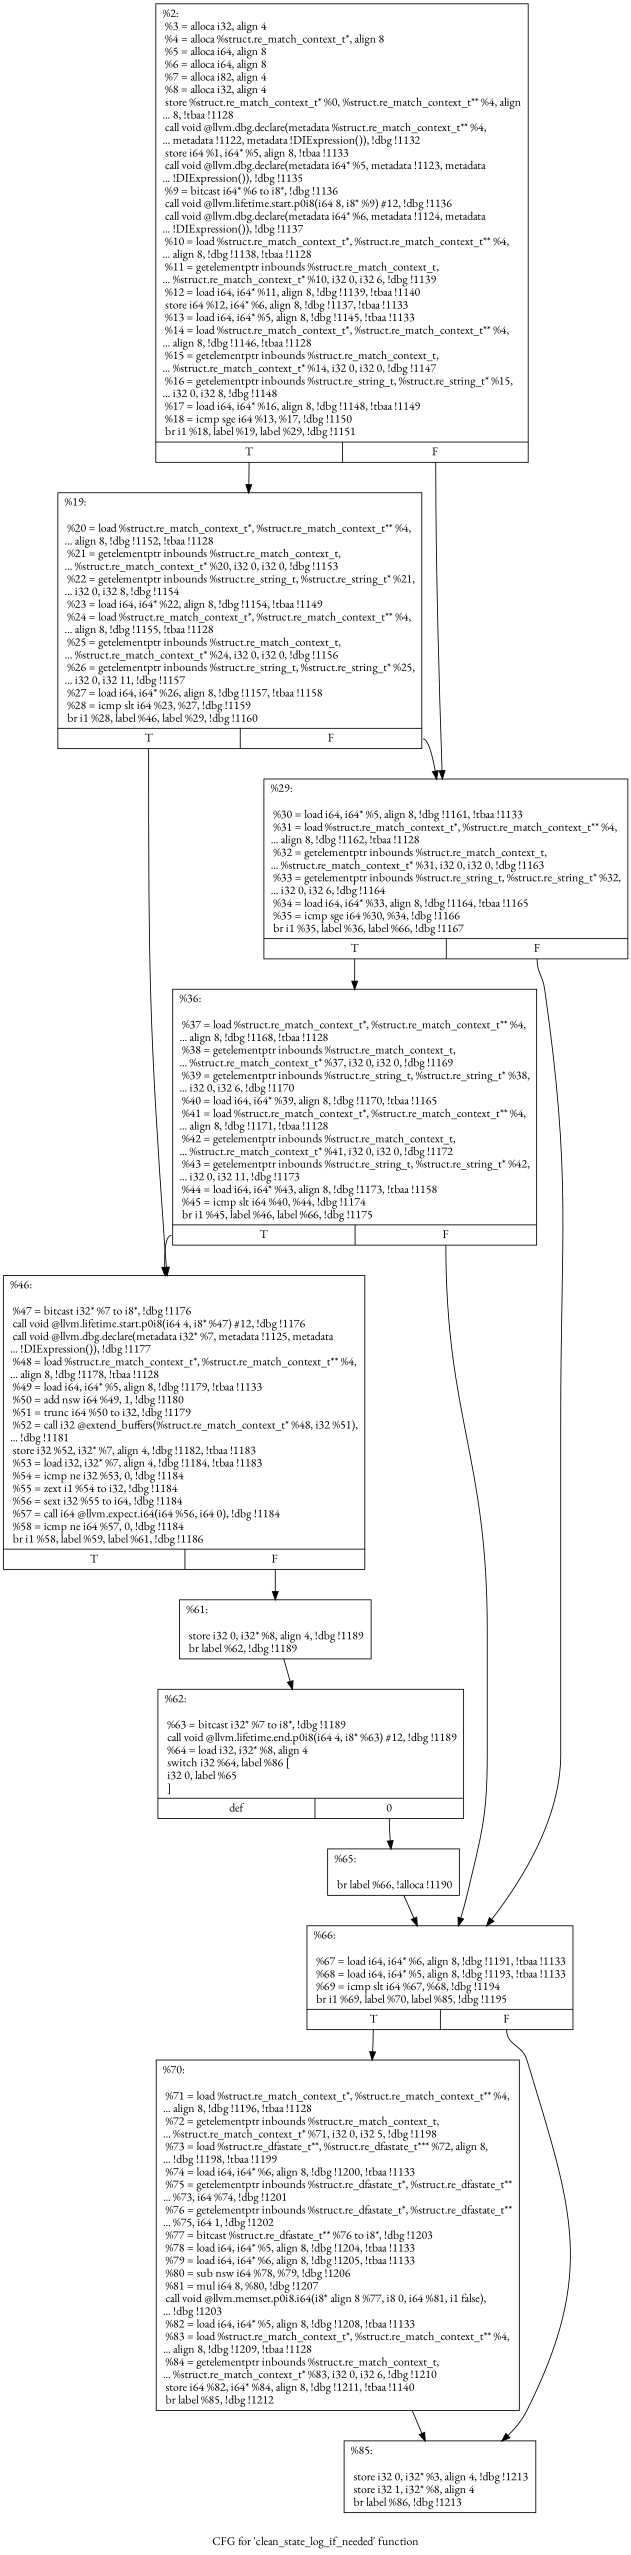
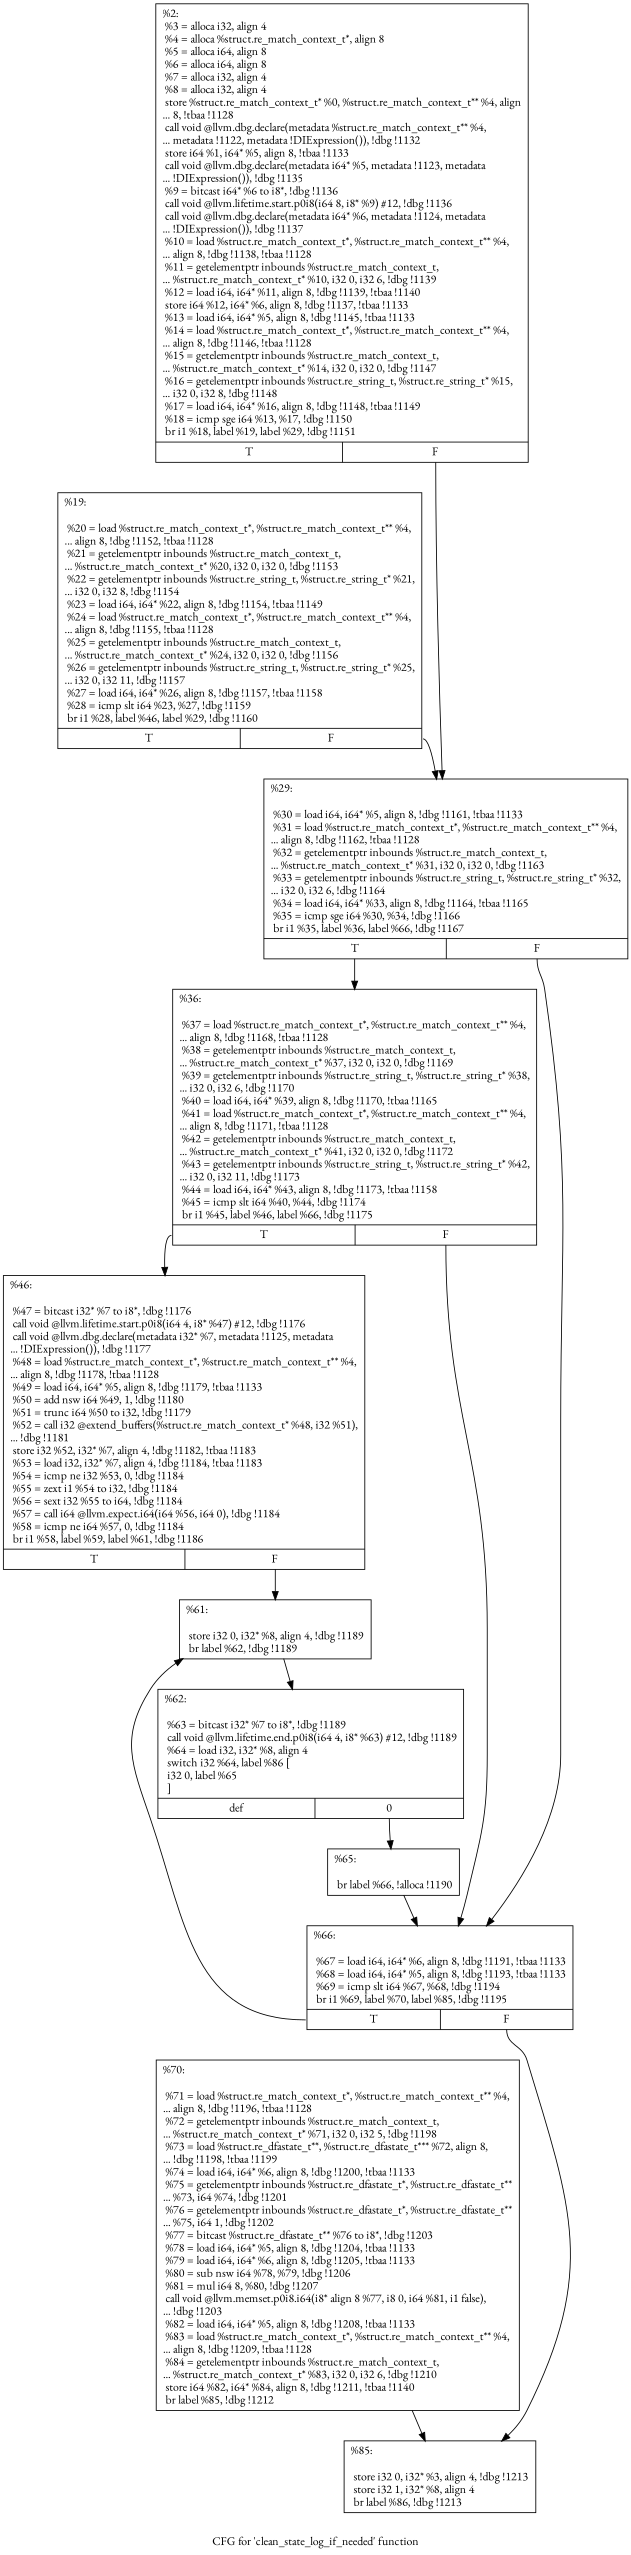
(215, 77) -> (215, 77)
(249, 473) -> none
(151, 1008) -> none
(373, 2041) -> (166, 1869)
